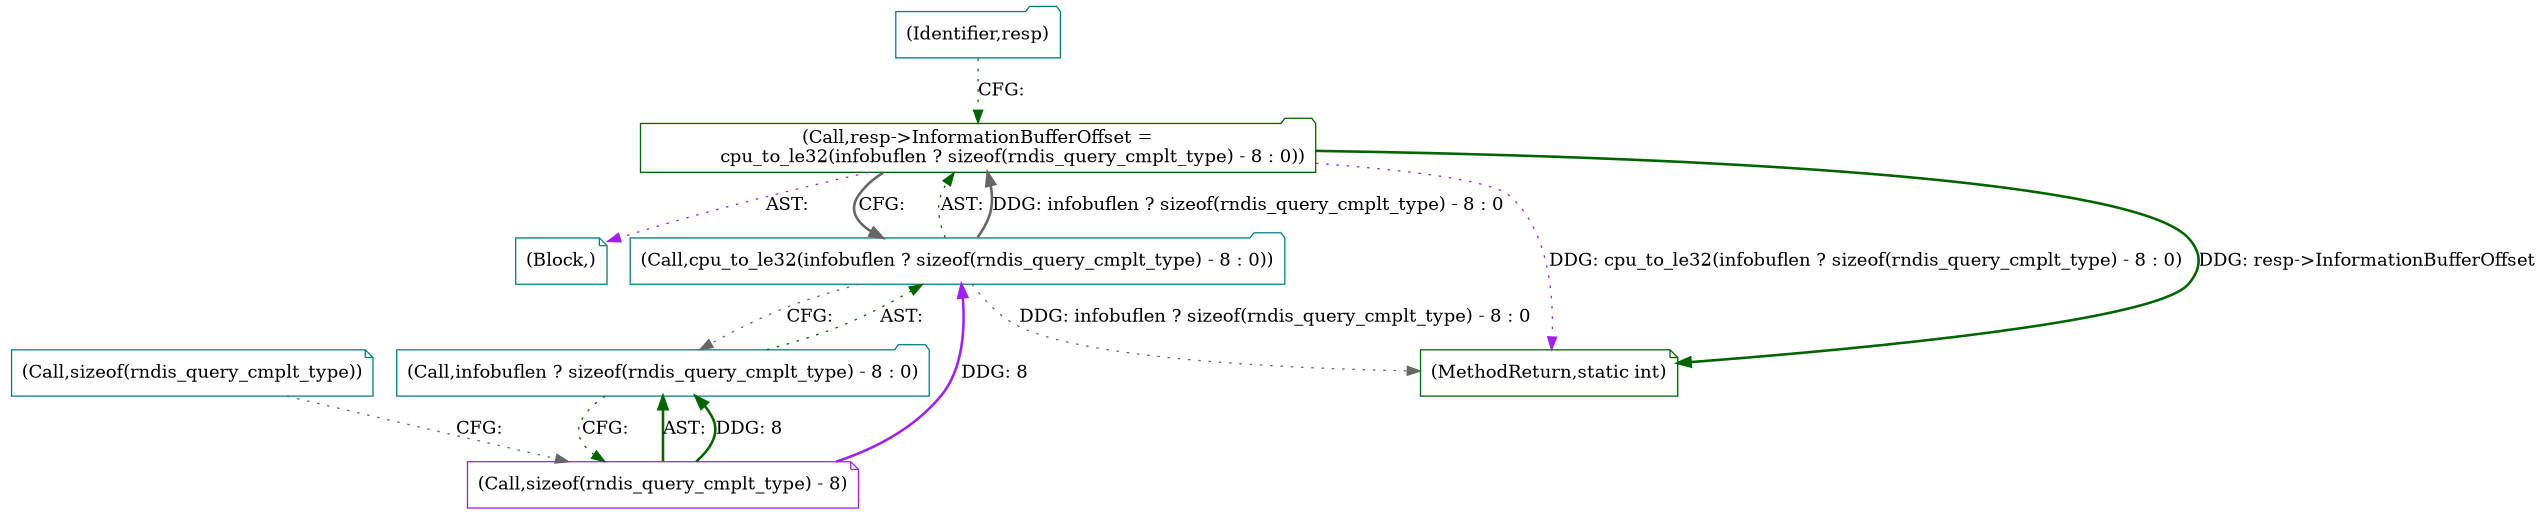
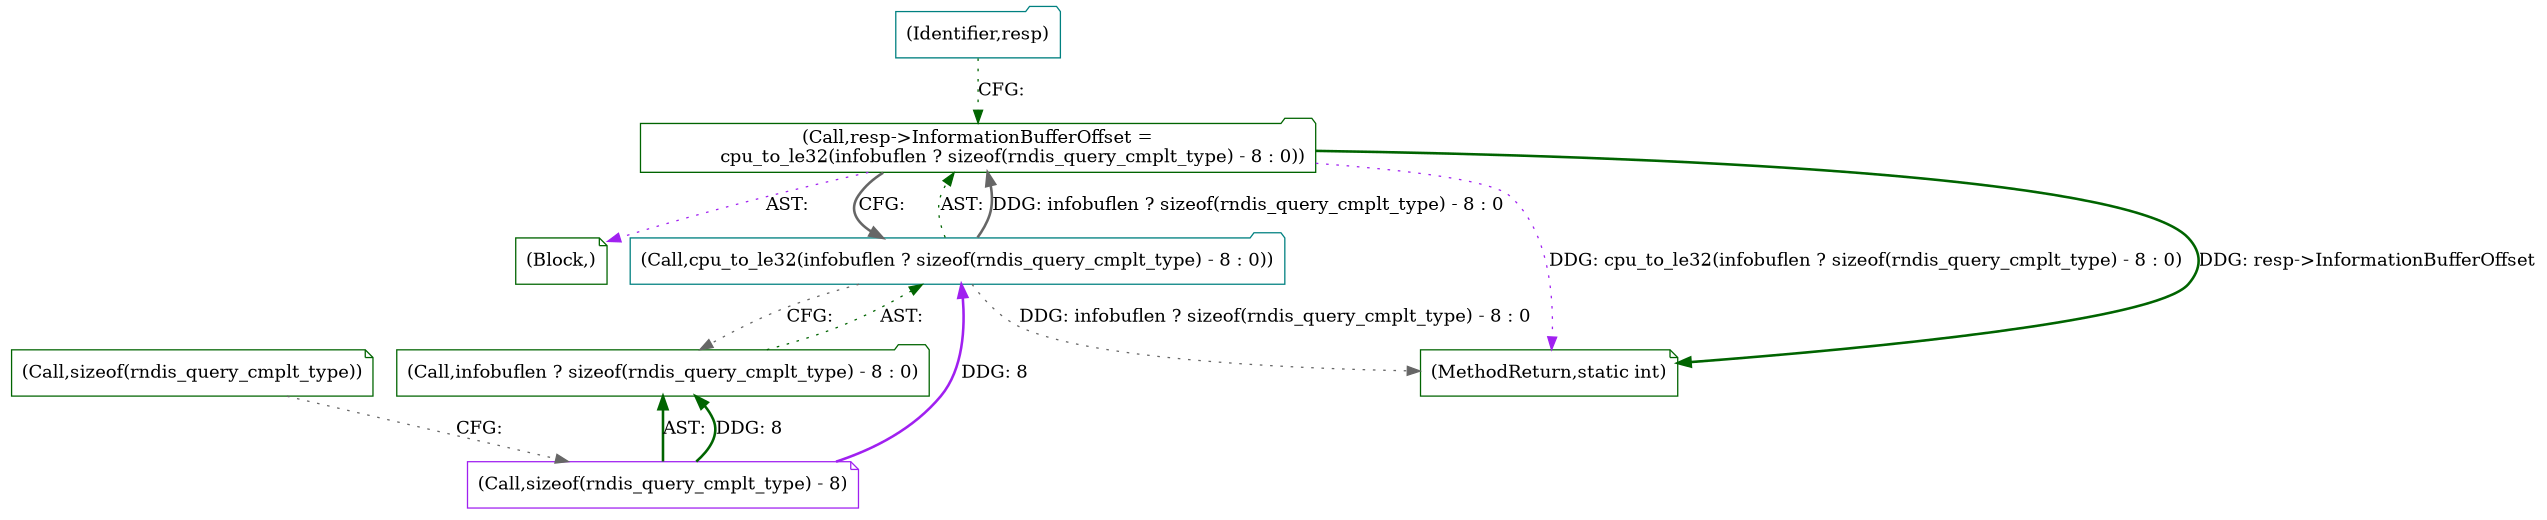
(561, 261) -> (561, 261)
(192, 373) -> (192, 373)
(663, 373) -> (663, 373)
(580, 423) -> none
